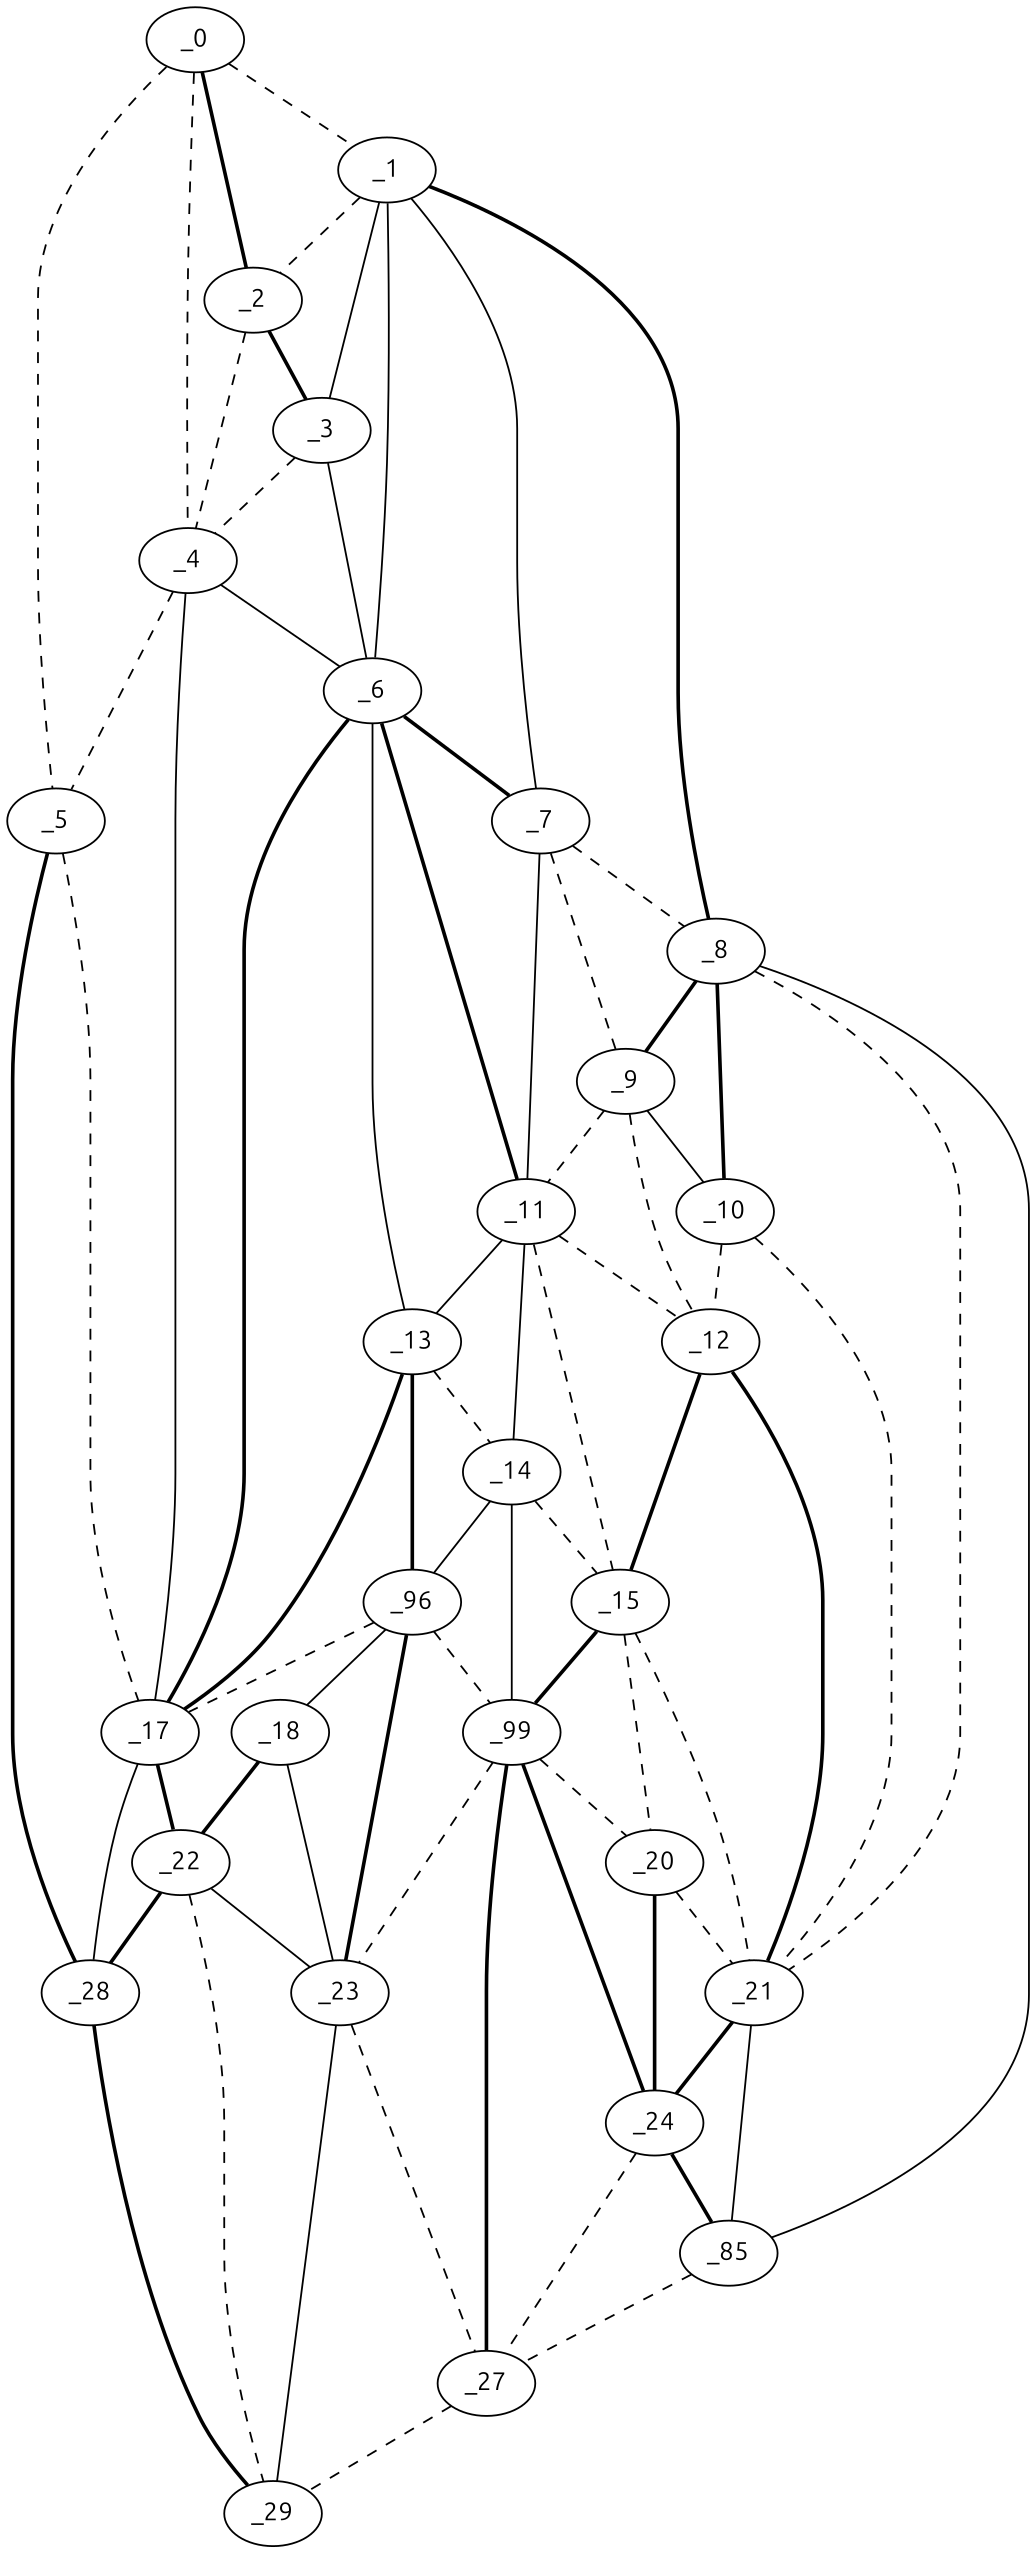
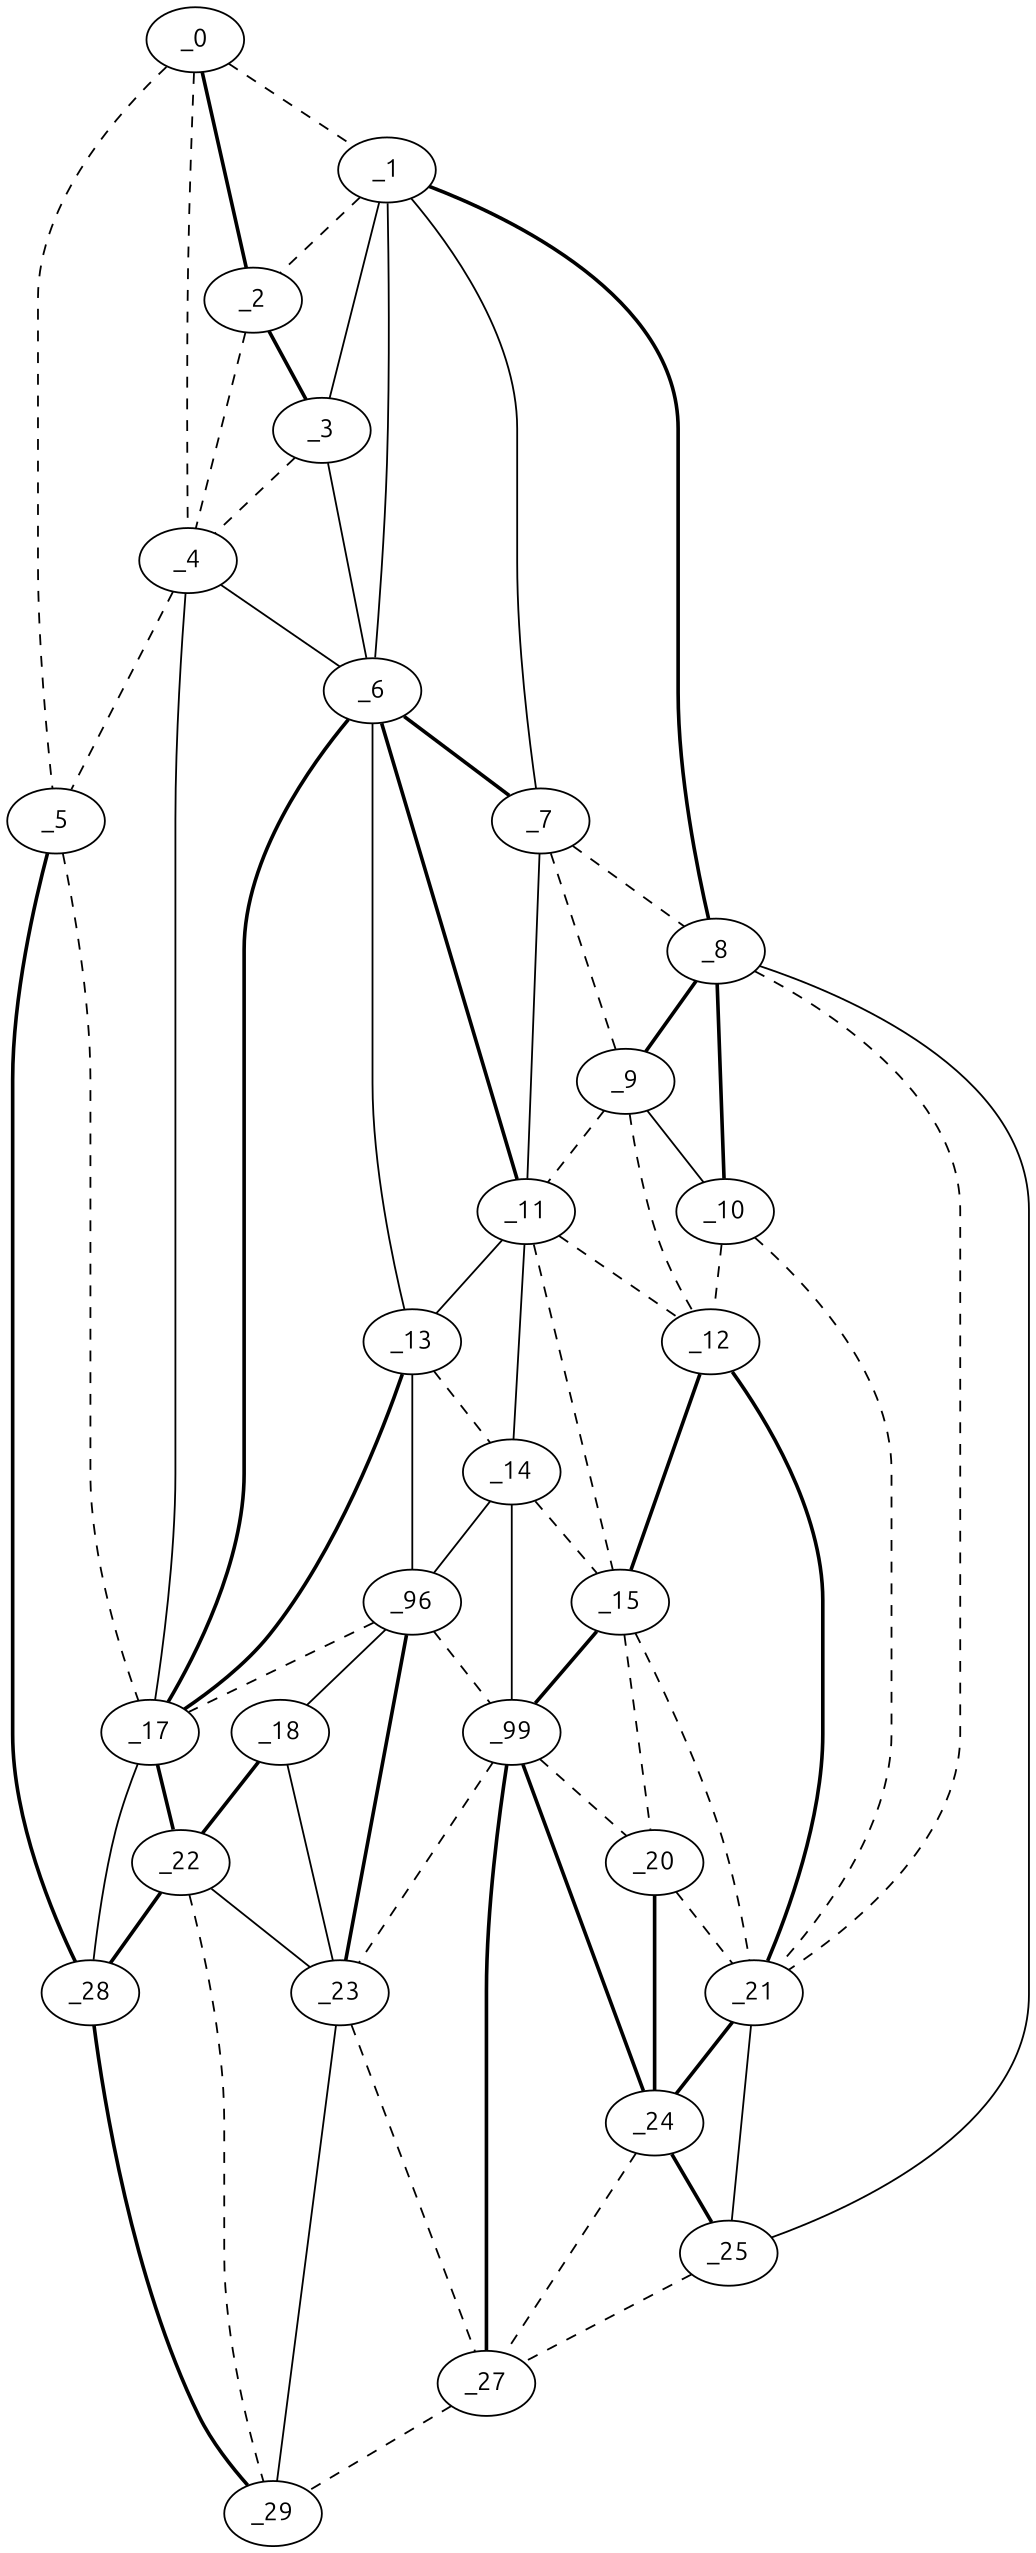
(412, 1472) -> (412, 1472)
(729, 2253) -> (729, 2253)
